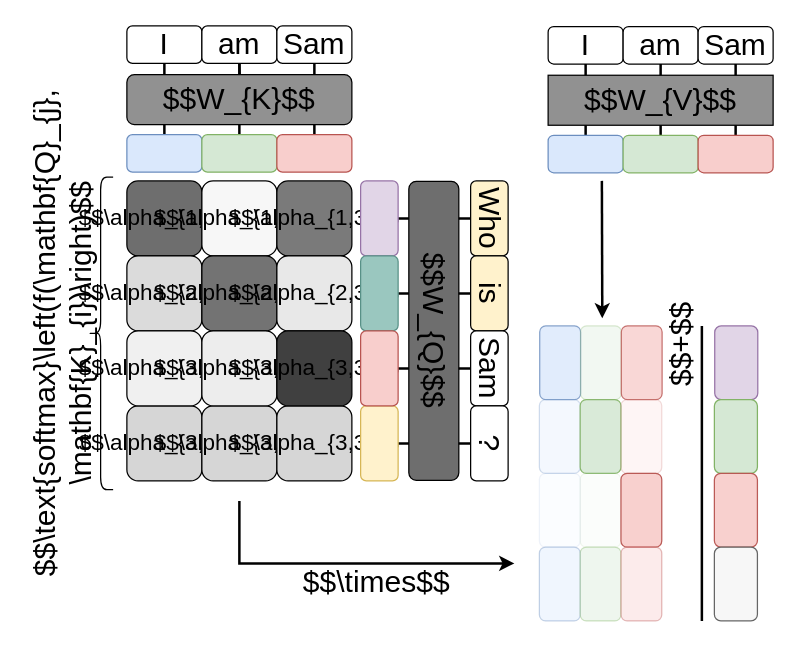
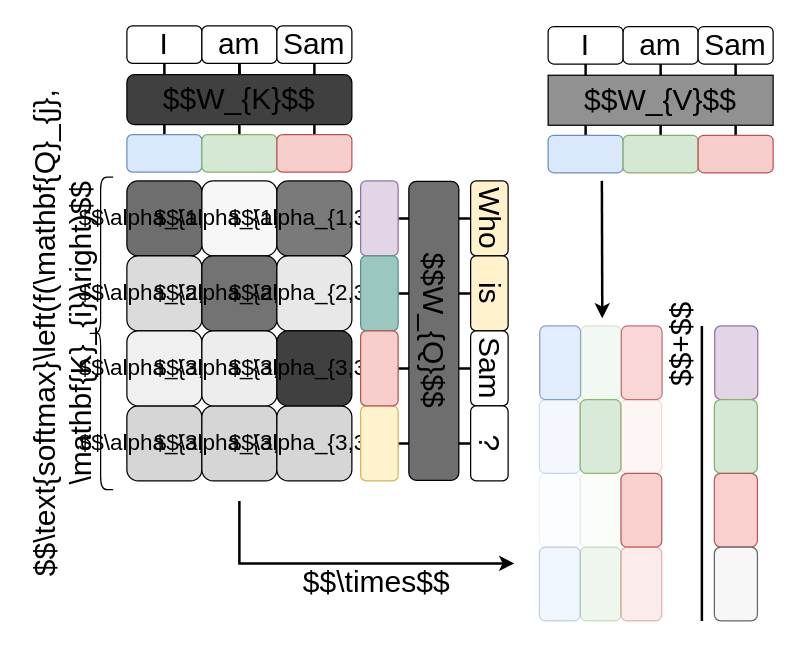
(239, 99) -> (239, 99)
